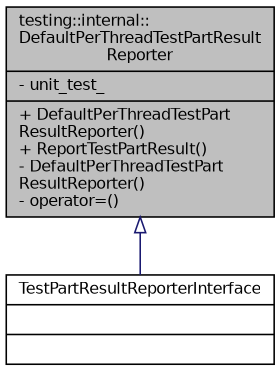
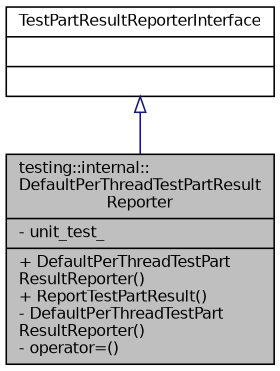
(140, 254) -> (140, 133)
